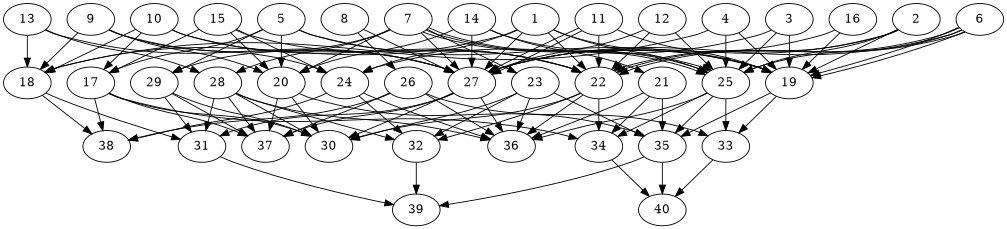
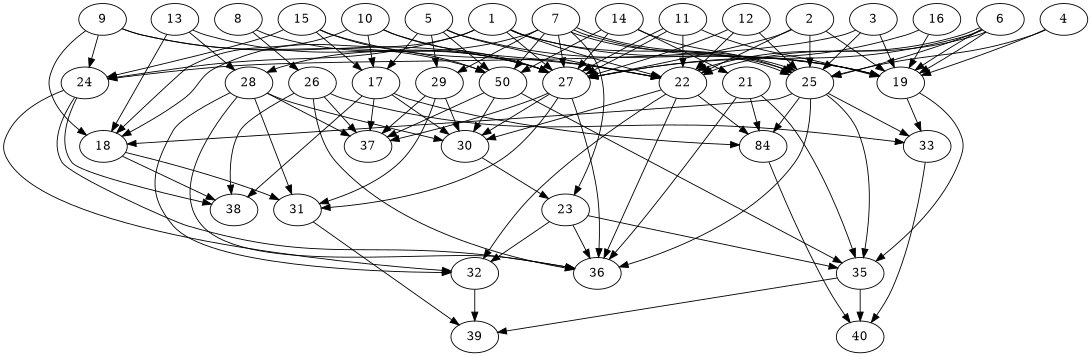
(381, 52) -> (530, 117)
(281, 83) -> (503, 83)
(439, 118) -> (511, 176)
(599, 146) -> (763, 146)
